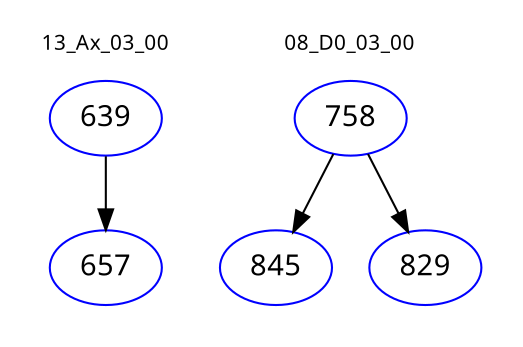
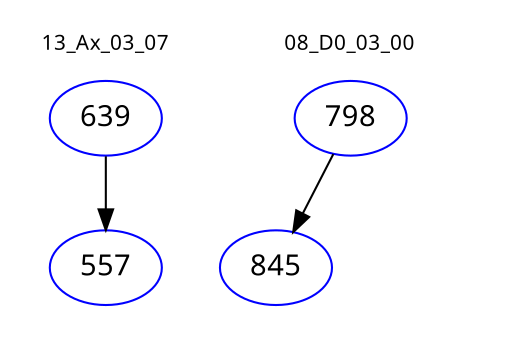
(106, 45) -> (106, 45)
(351, 118) -> (351, 118)
(106, 268) -> (106, 268)
(425, 268) -> none
